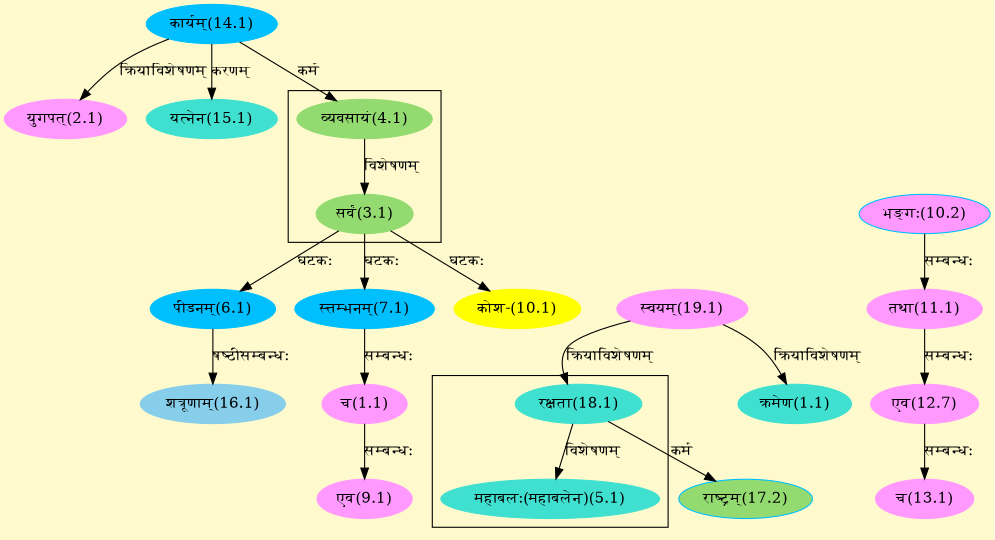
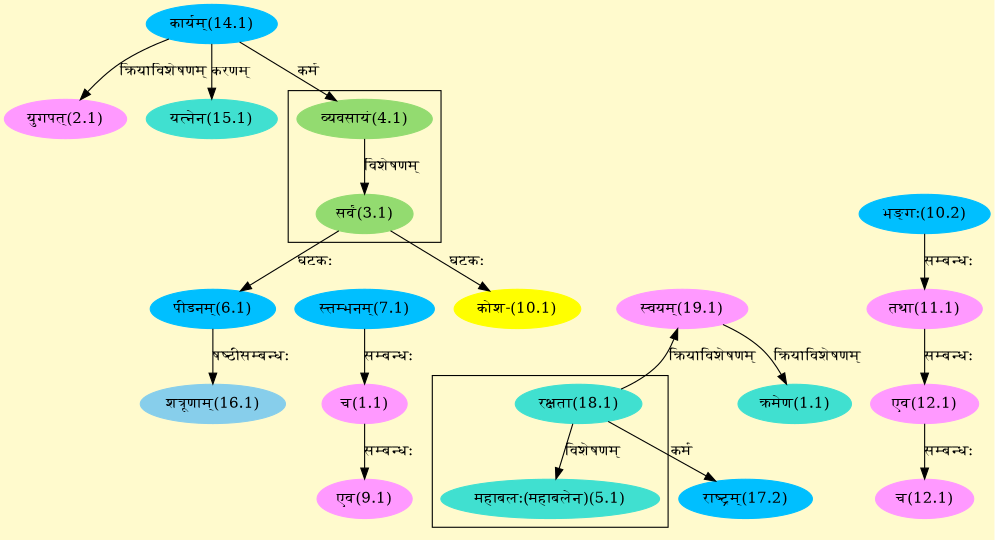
(925, 214) -> (925, 214)
(365, 256) -> none
(584, 336) -> (654, 368)
(925, 404) -> (925, 404)
(746, 499) -> (746, 499)
(925, 499) -> (925, 499)
